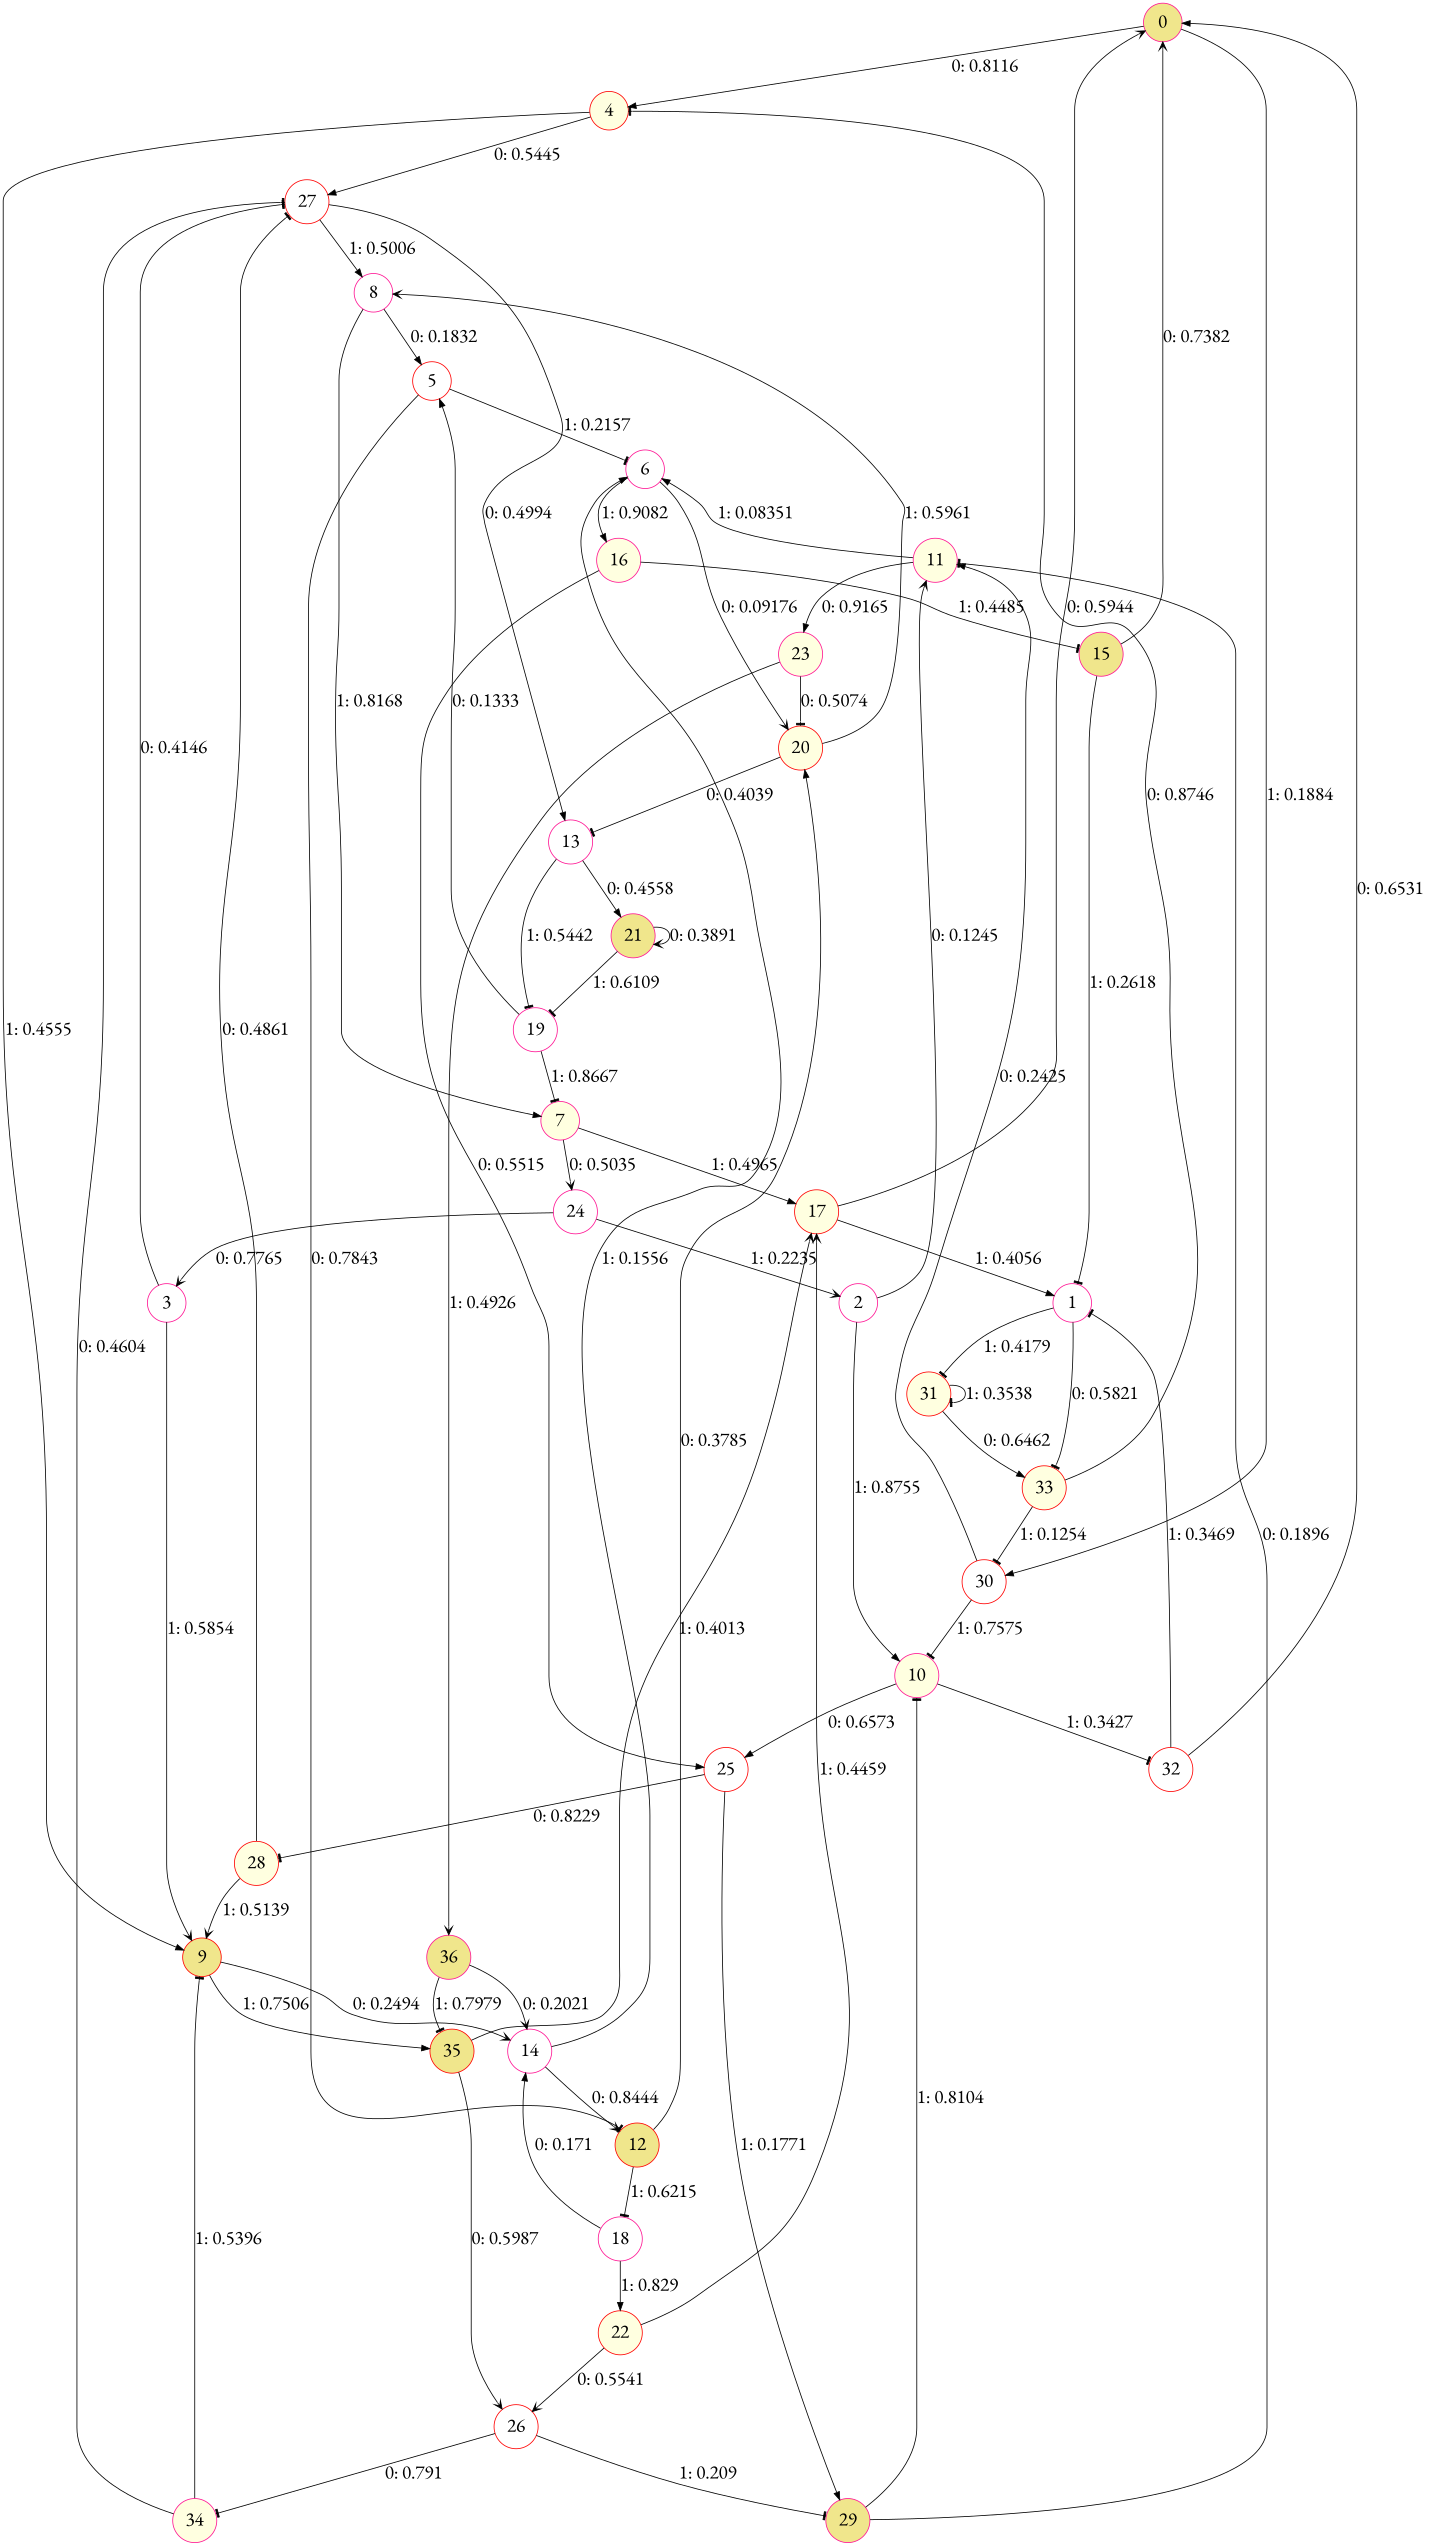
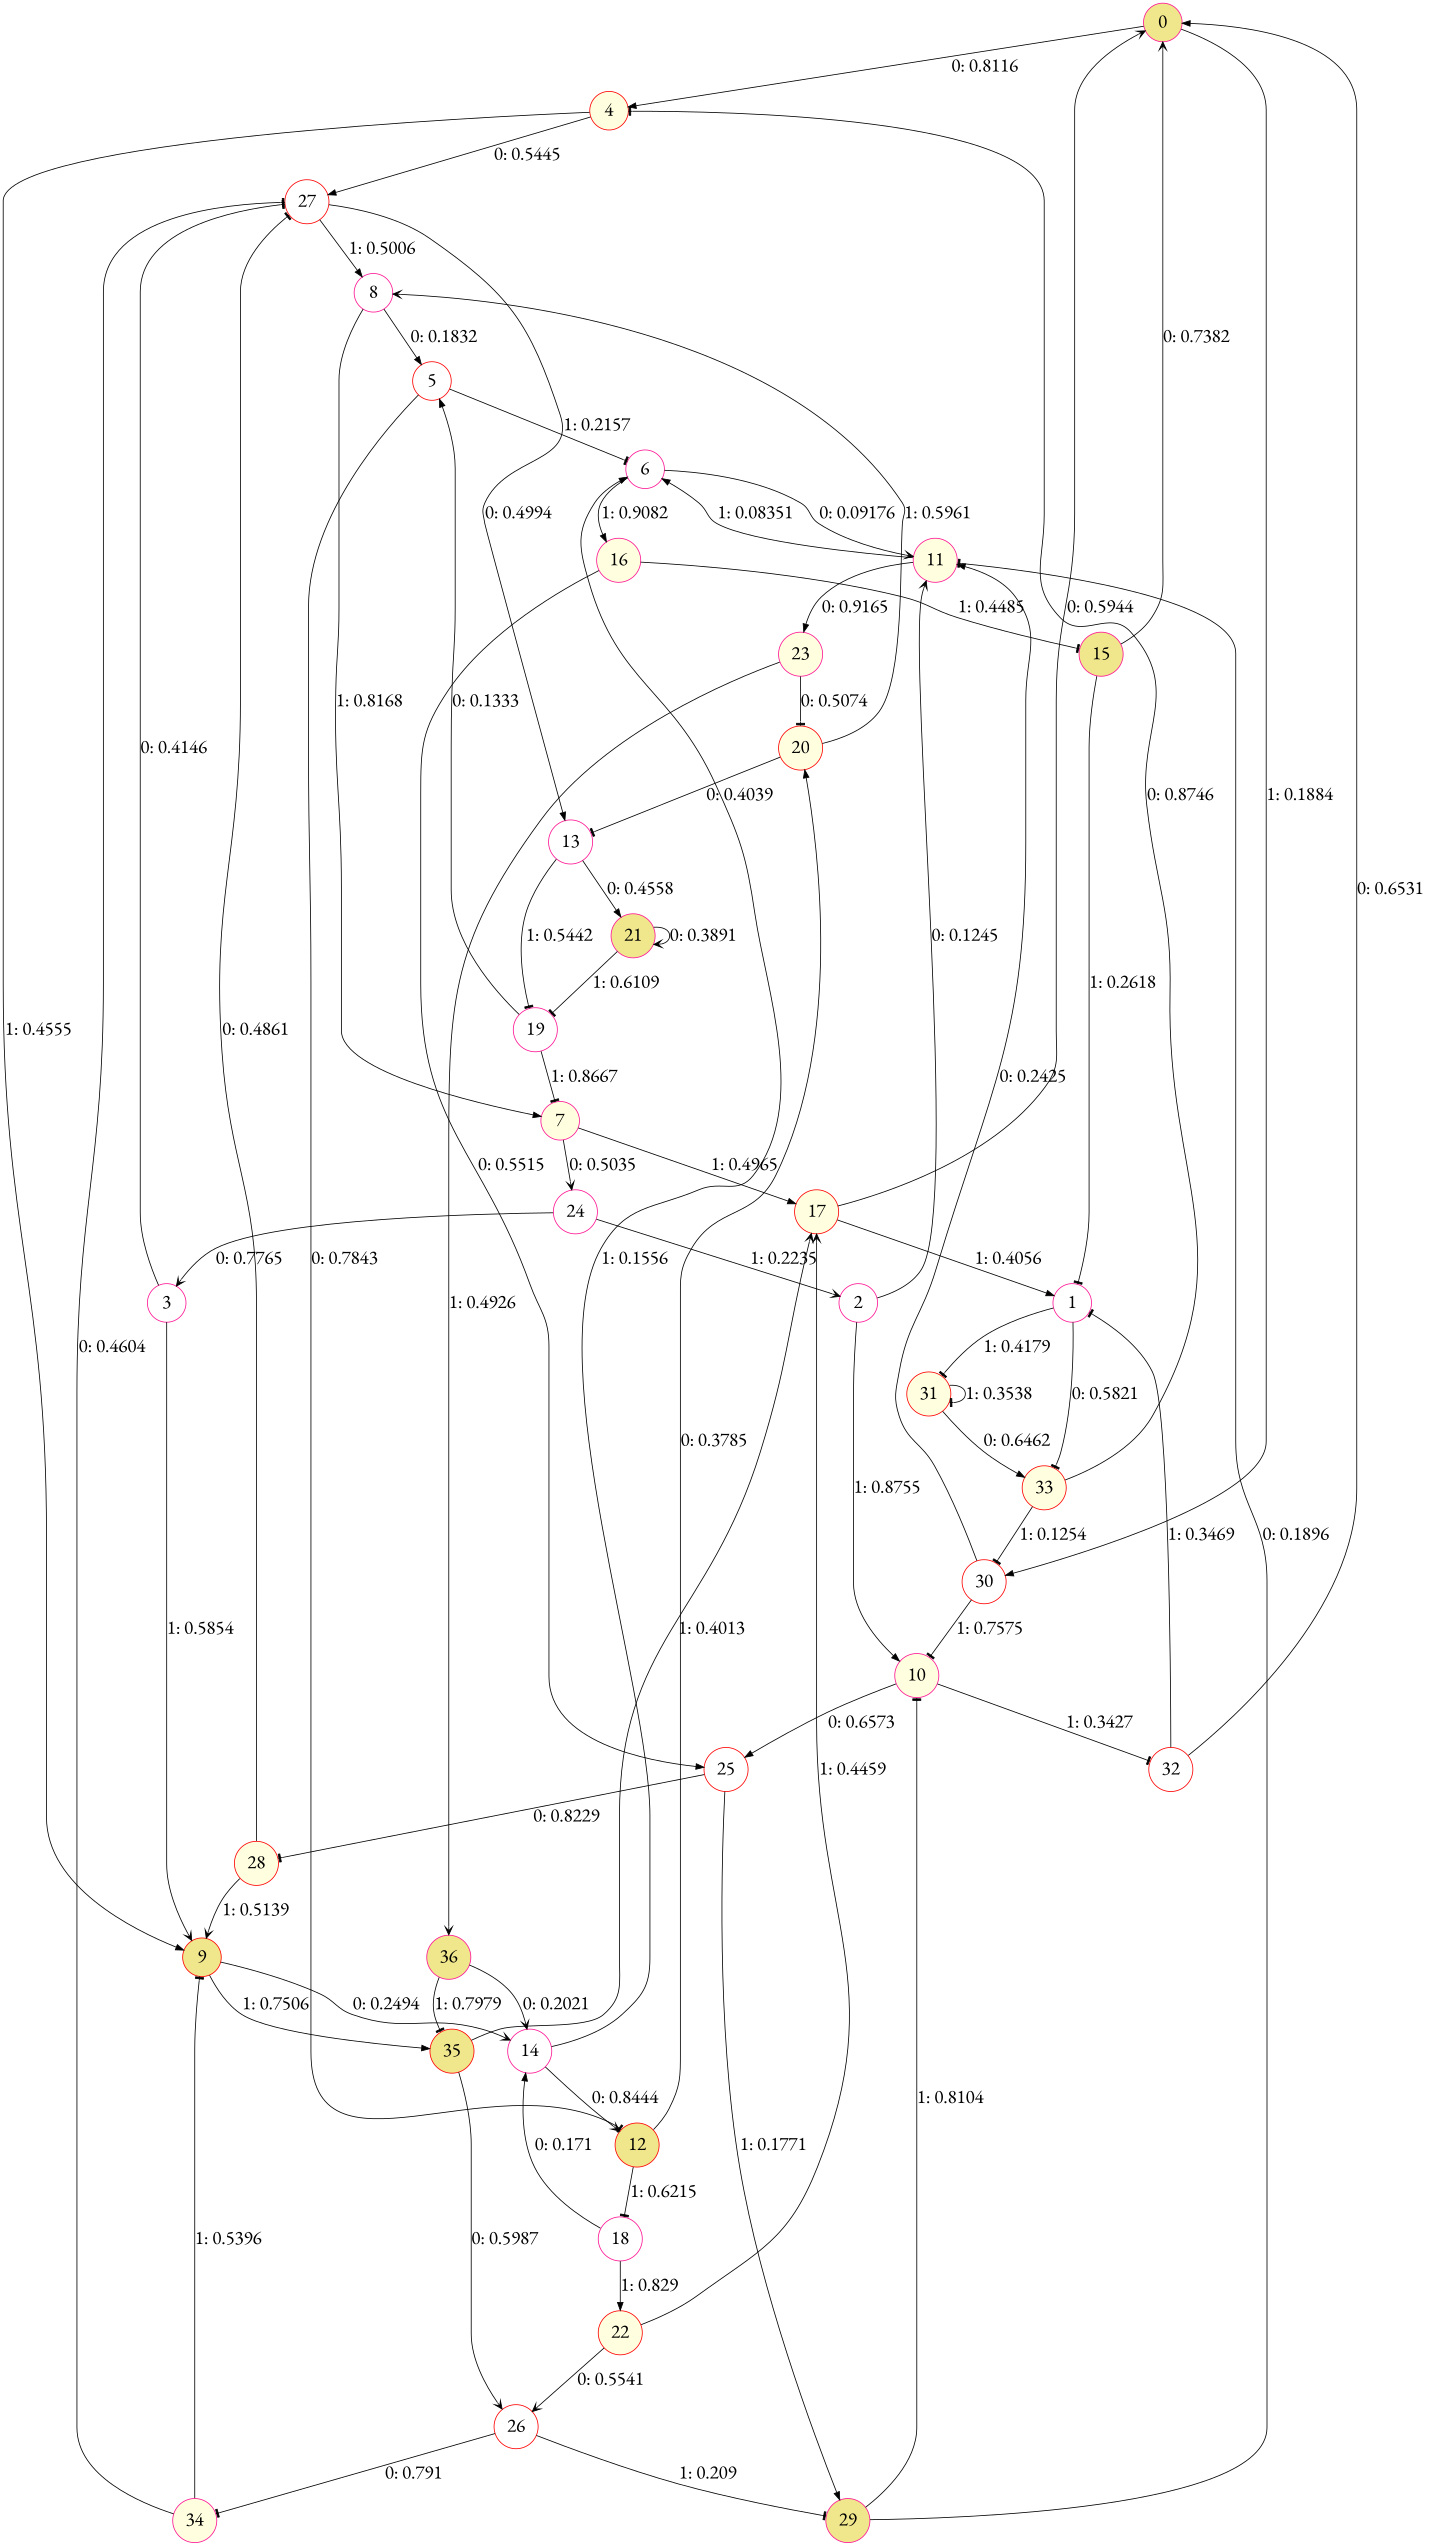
(716, 604) -> (791, 498)
